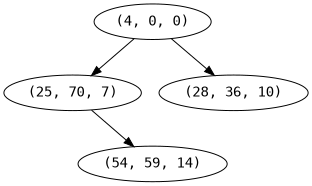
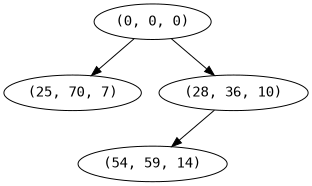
(153, 22) -> (153, 22)
(109, 125) -> (197, 125)
